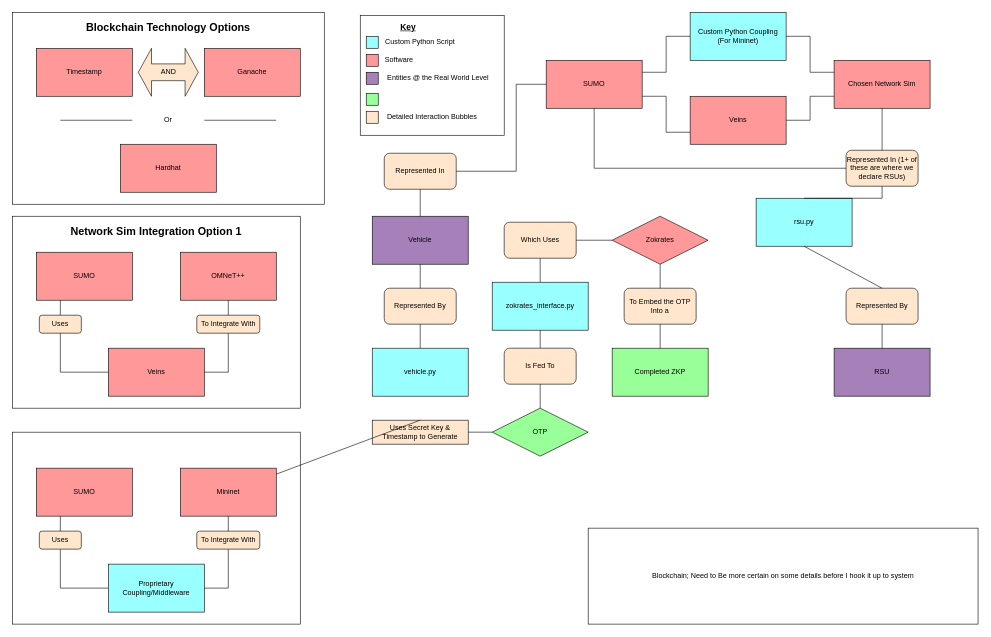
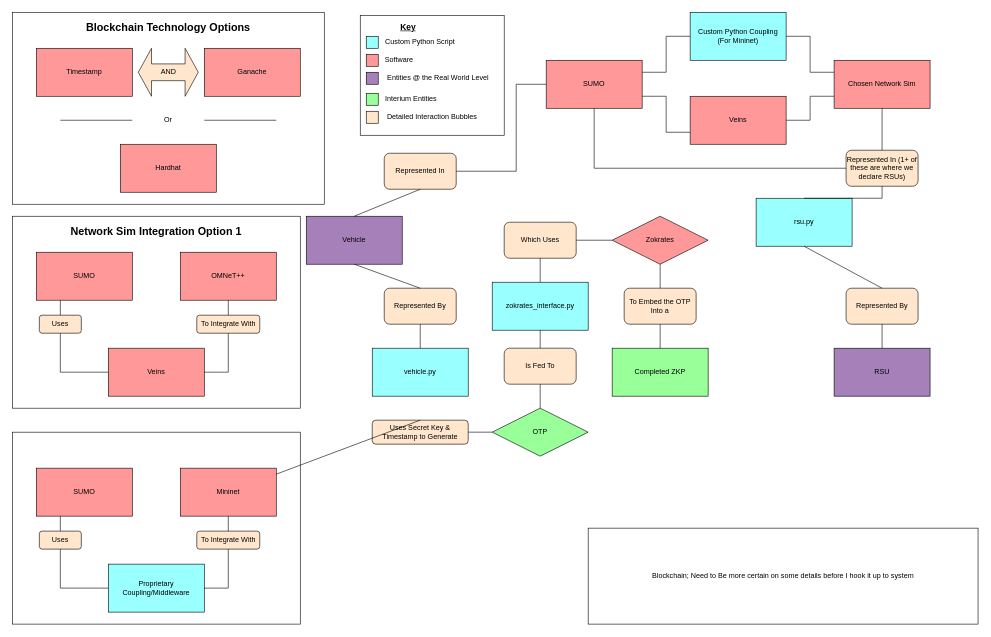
none -> (411, 99)
(420, 240) -> (354, 240)
(420, 432) -> (420, 432)
